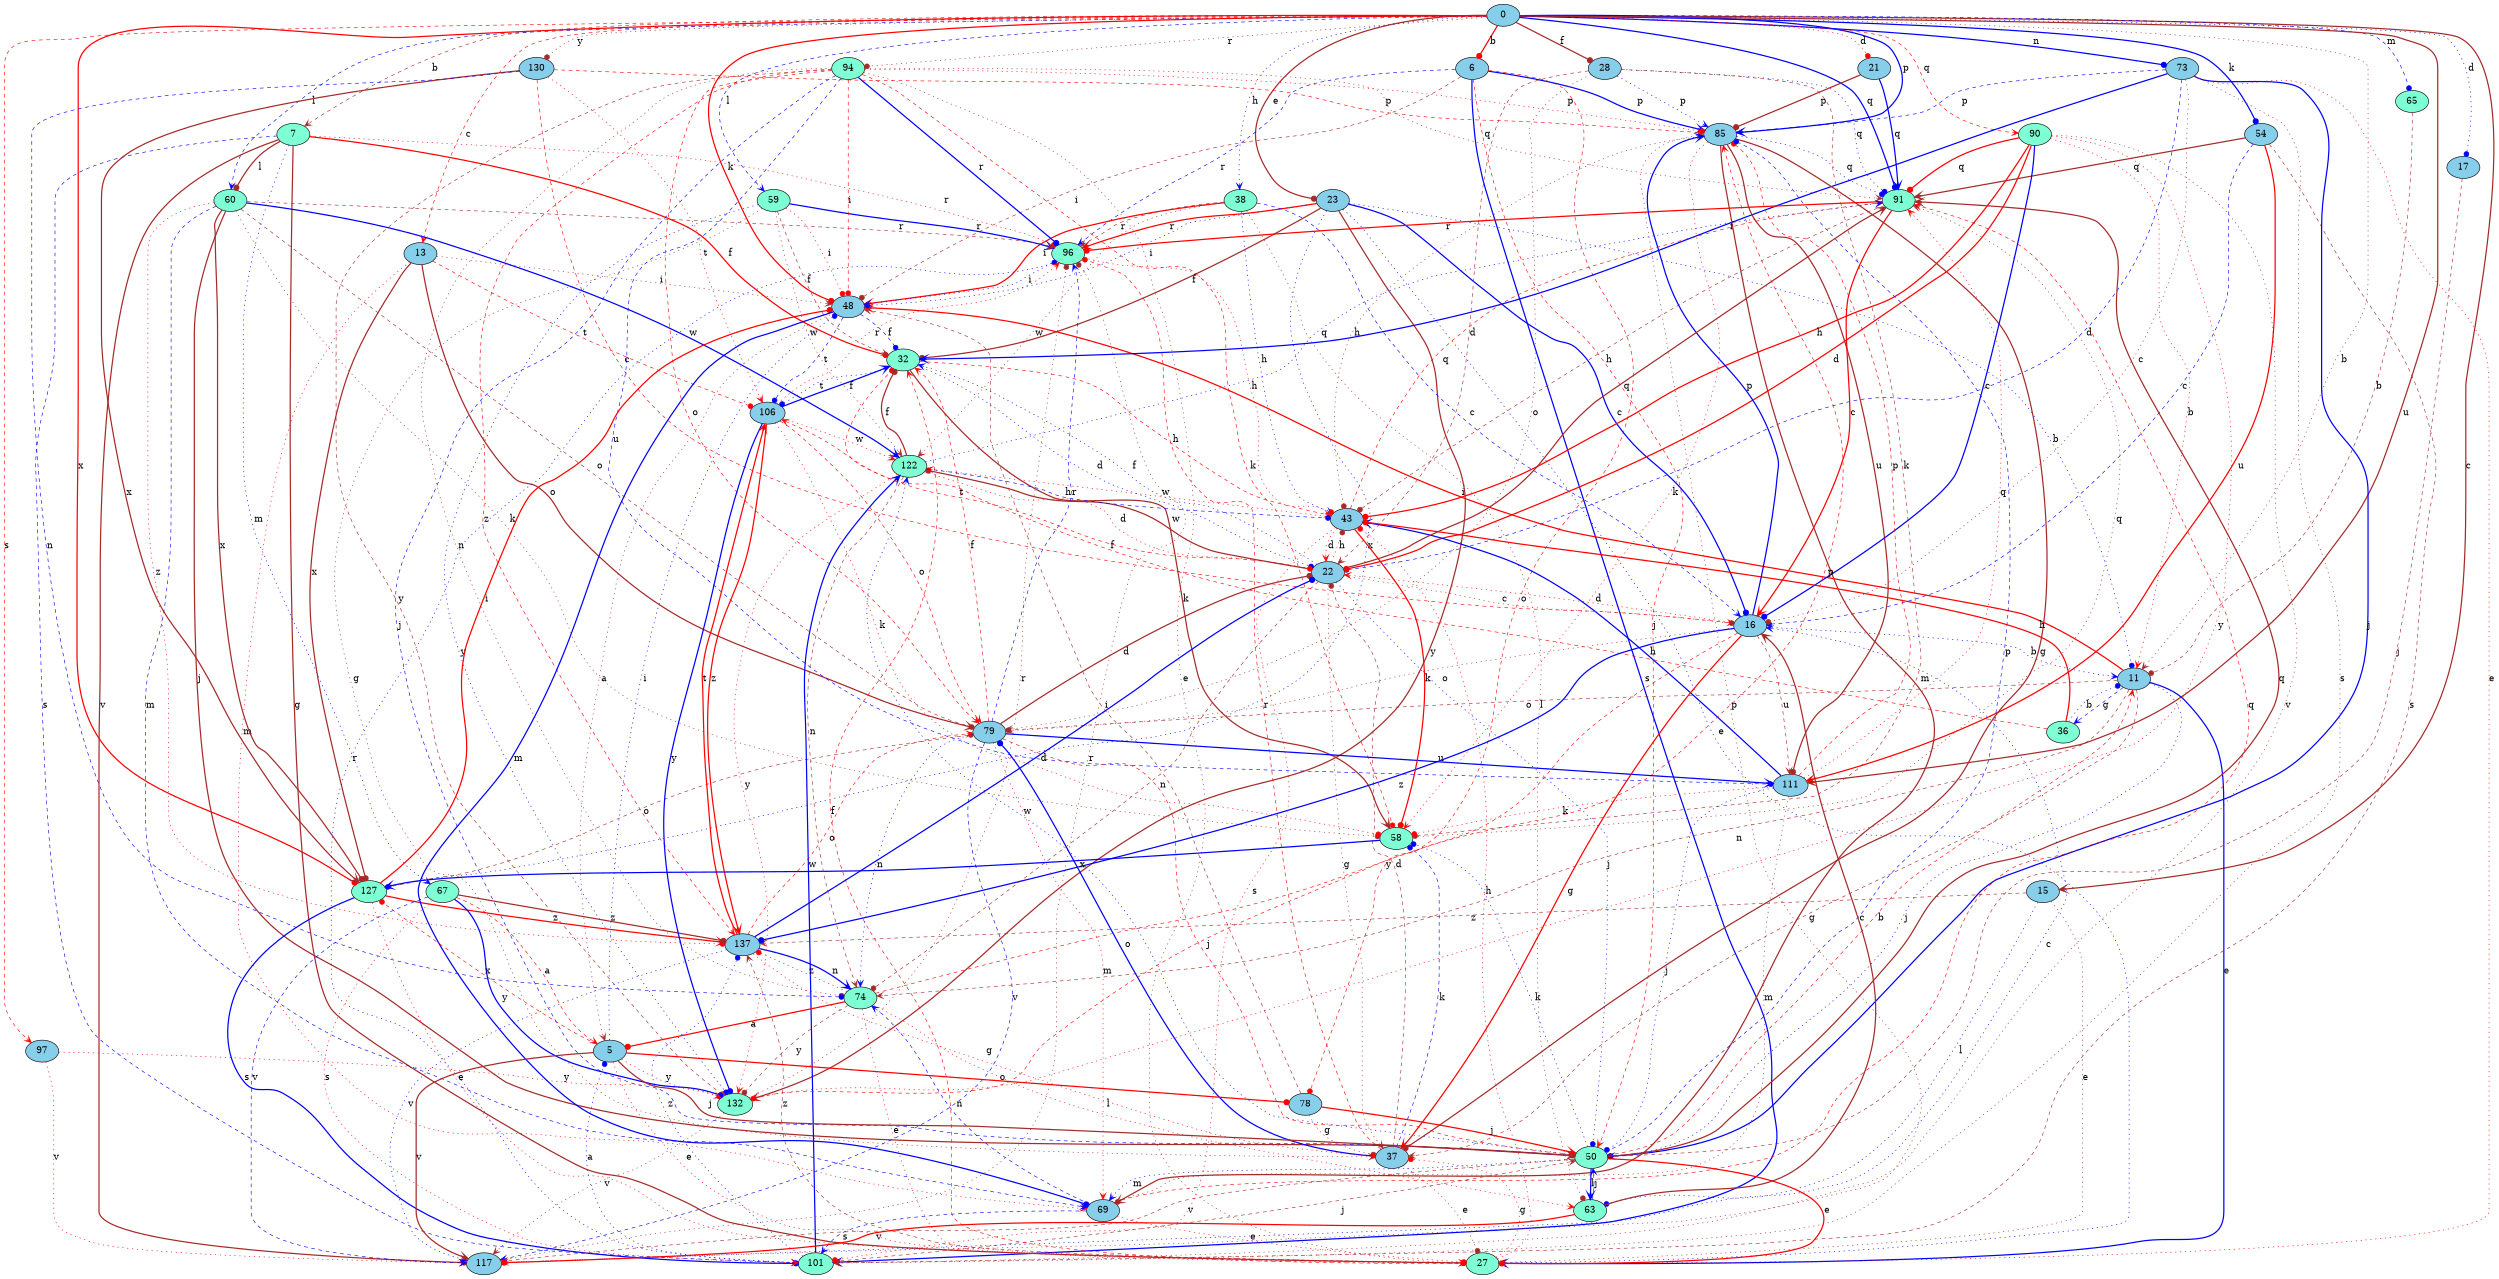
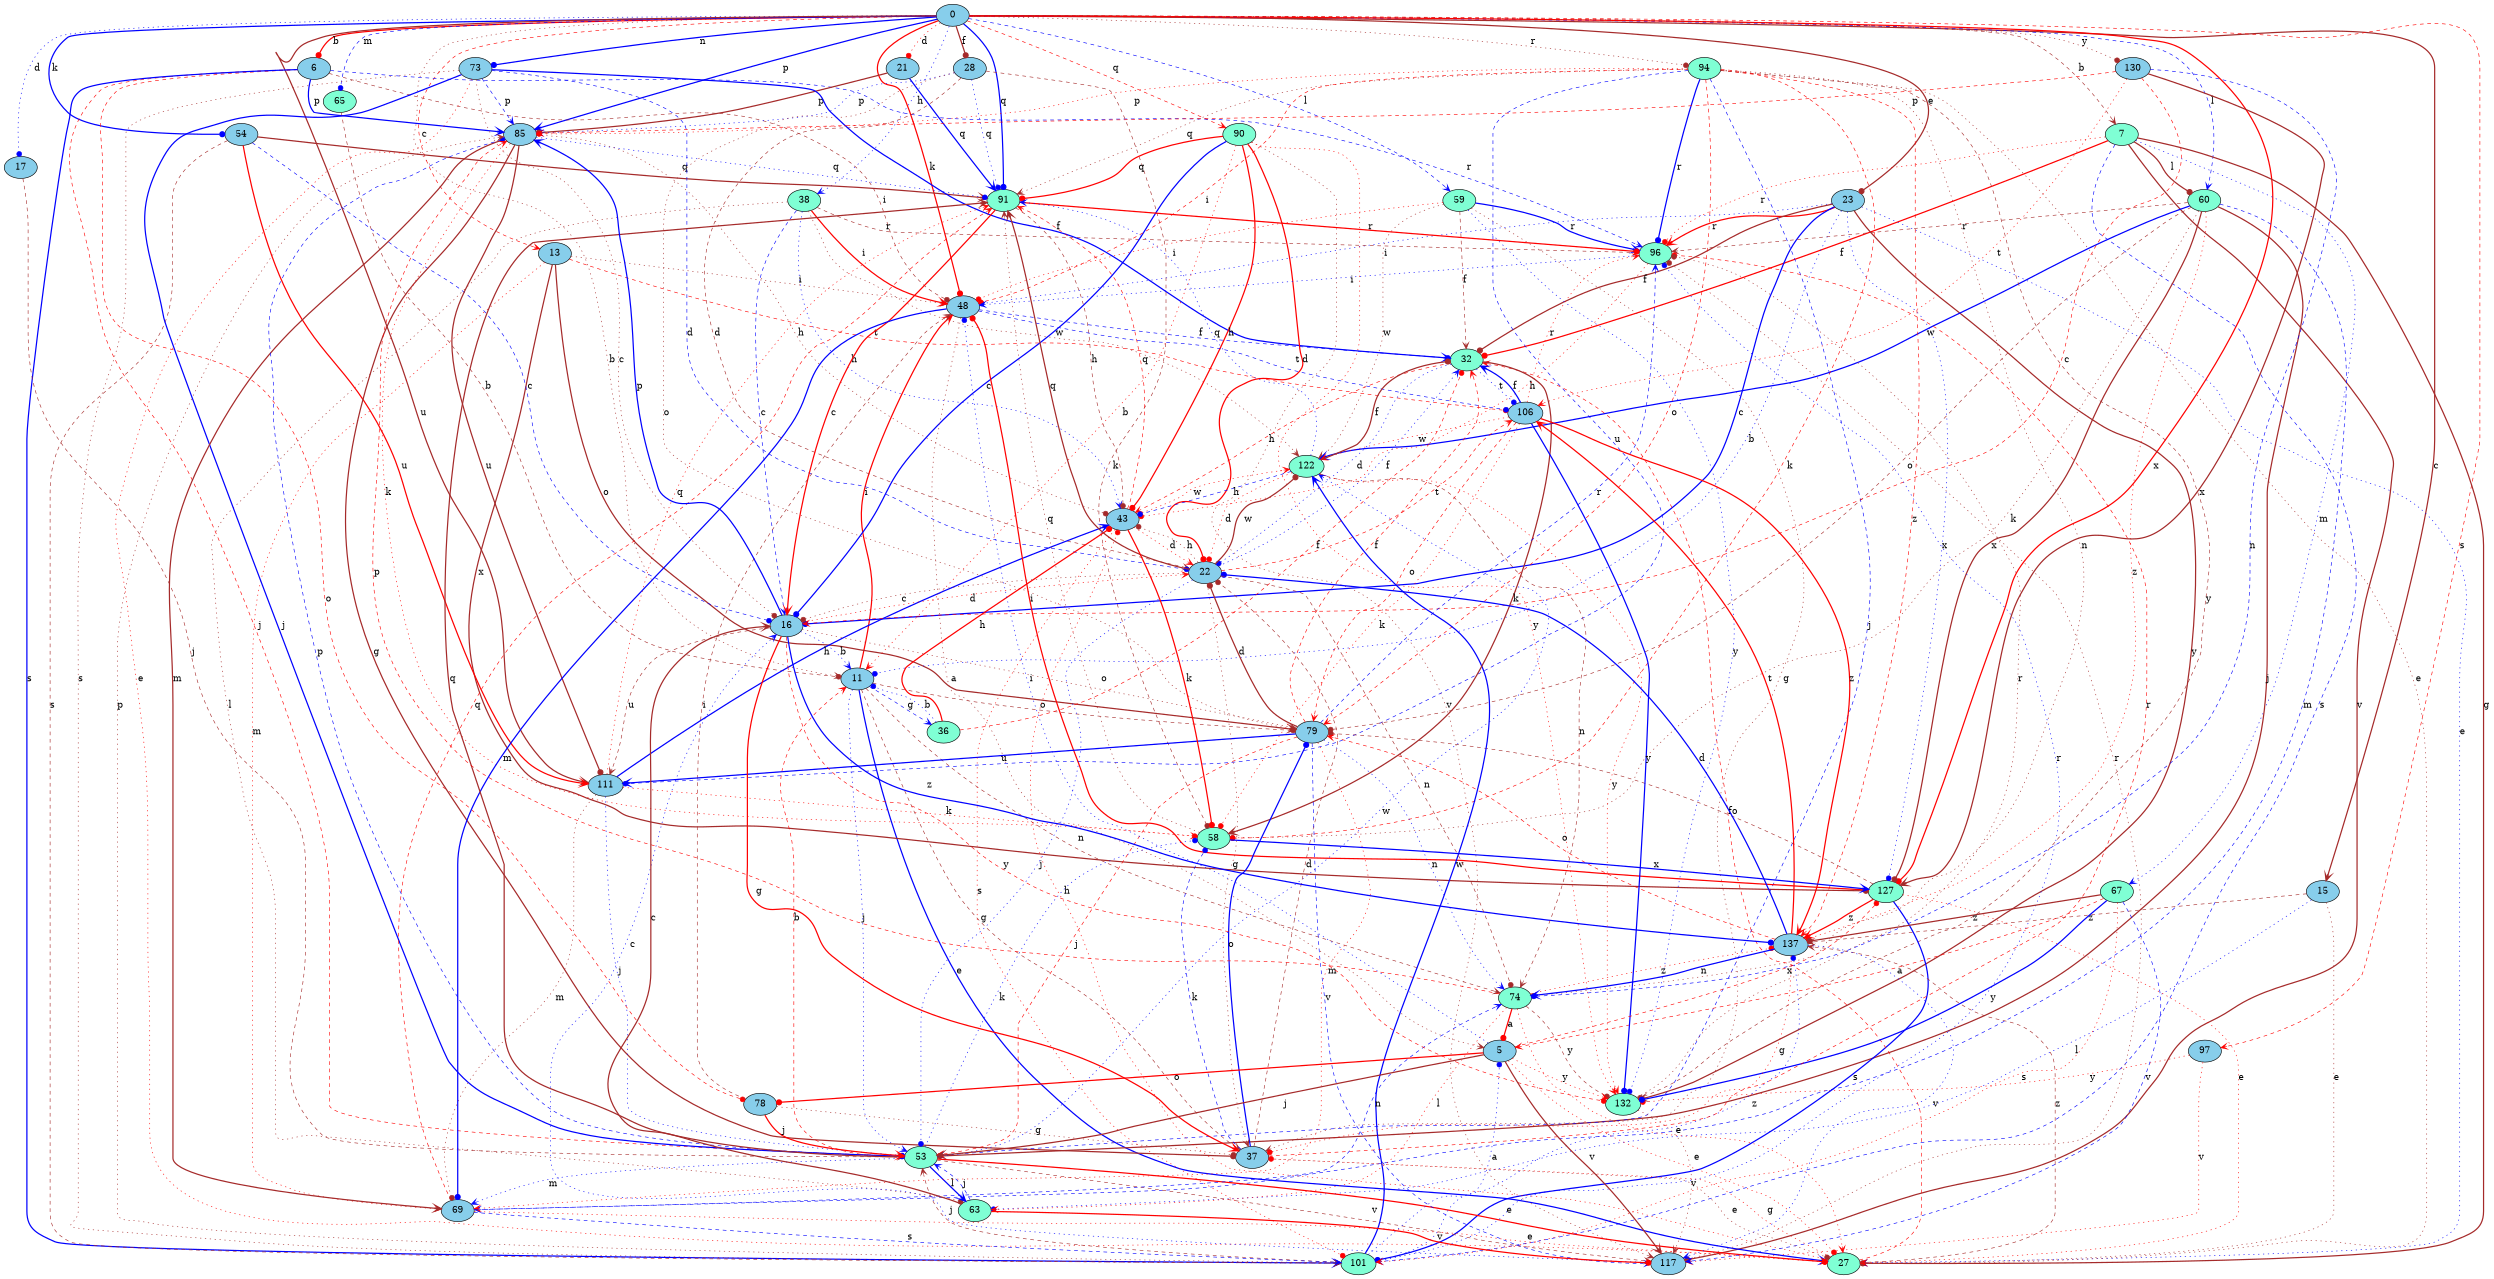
(1891, 457) -> none
(1591, 1157) -> (921, 1157)
